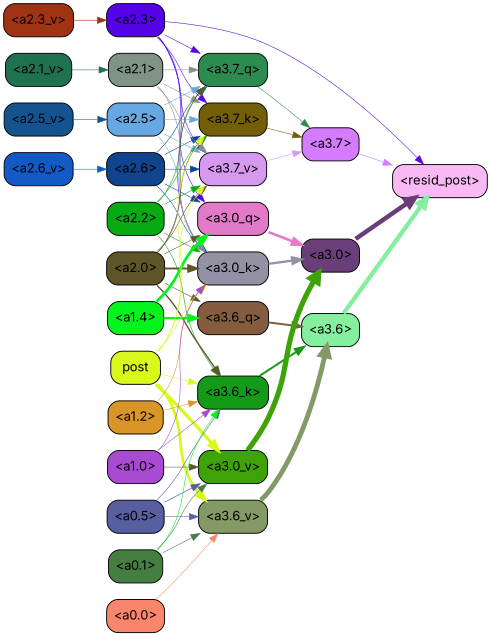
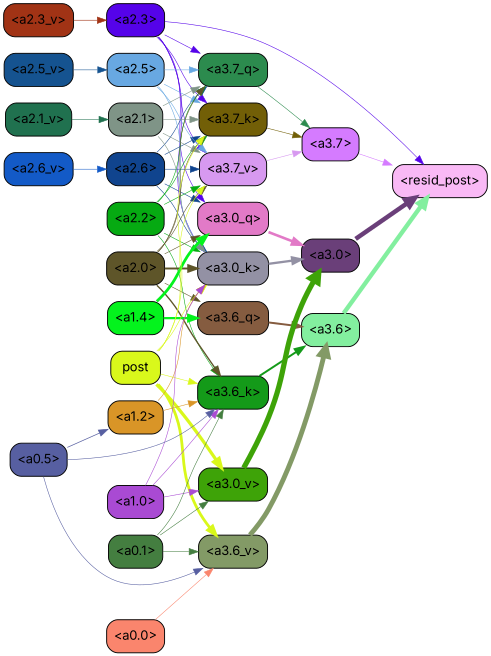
(176, 467) -> (176, 495)
(185, 483) -> (192, 471)
(177, 496) -> (83, 440)
